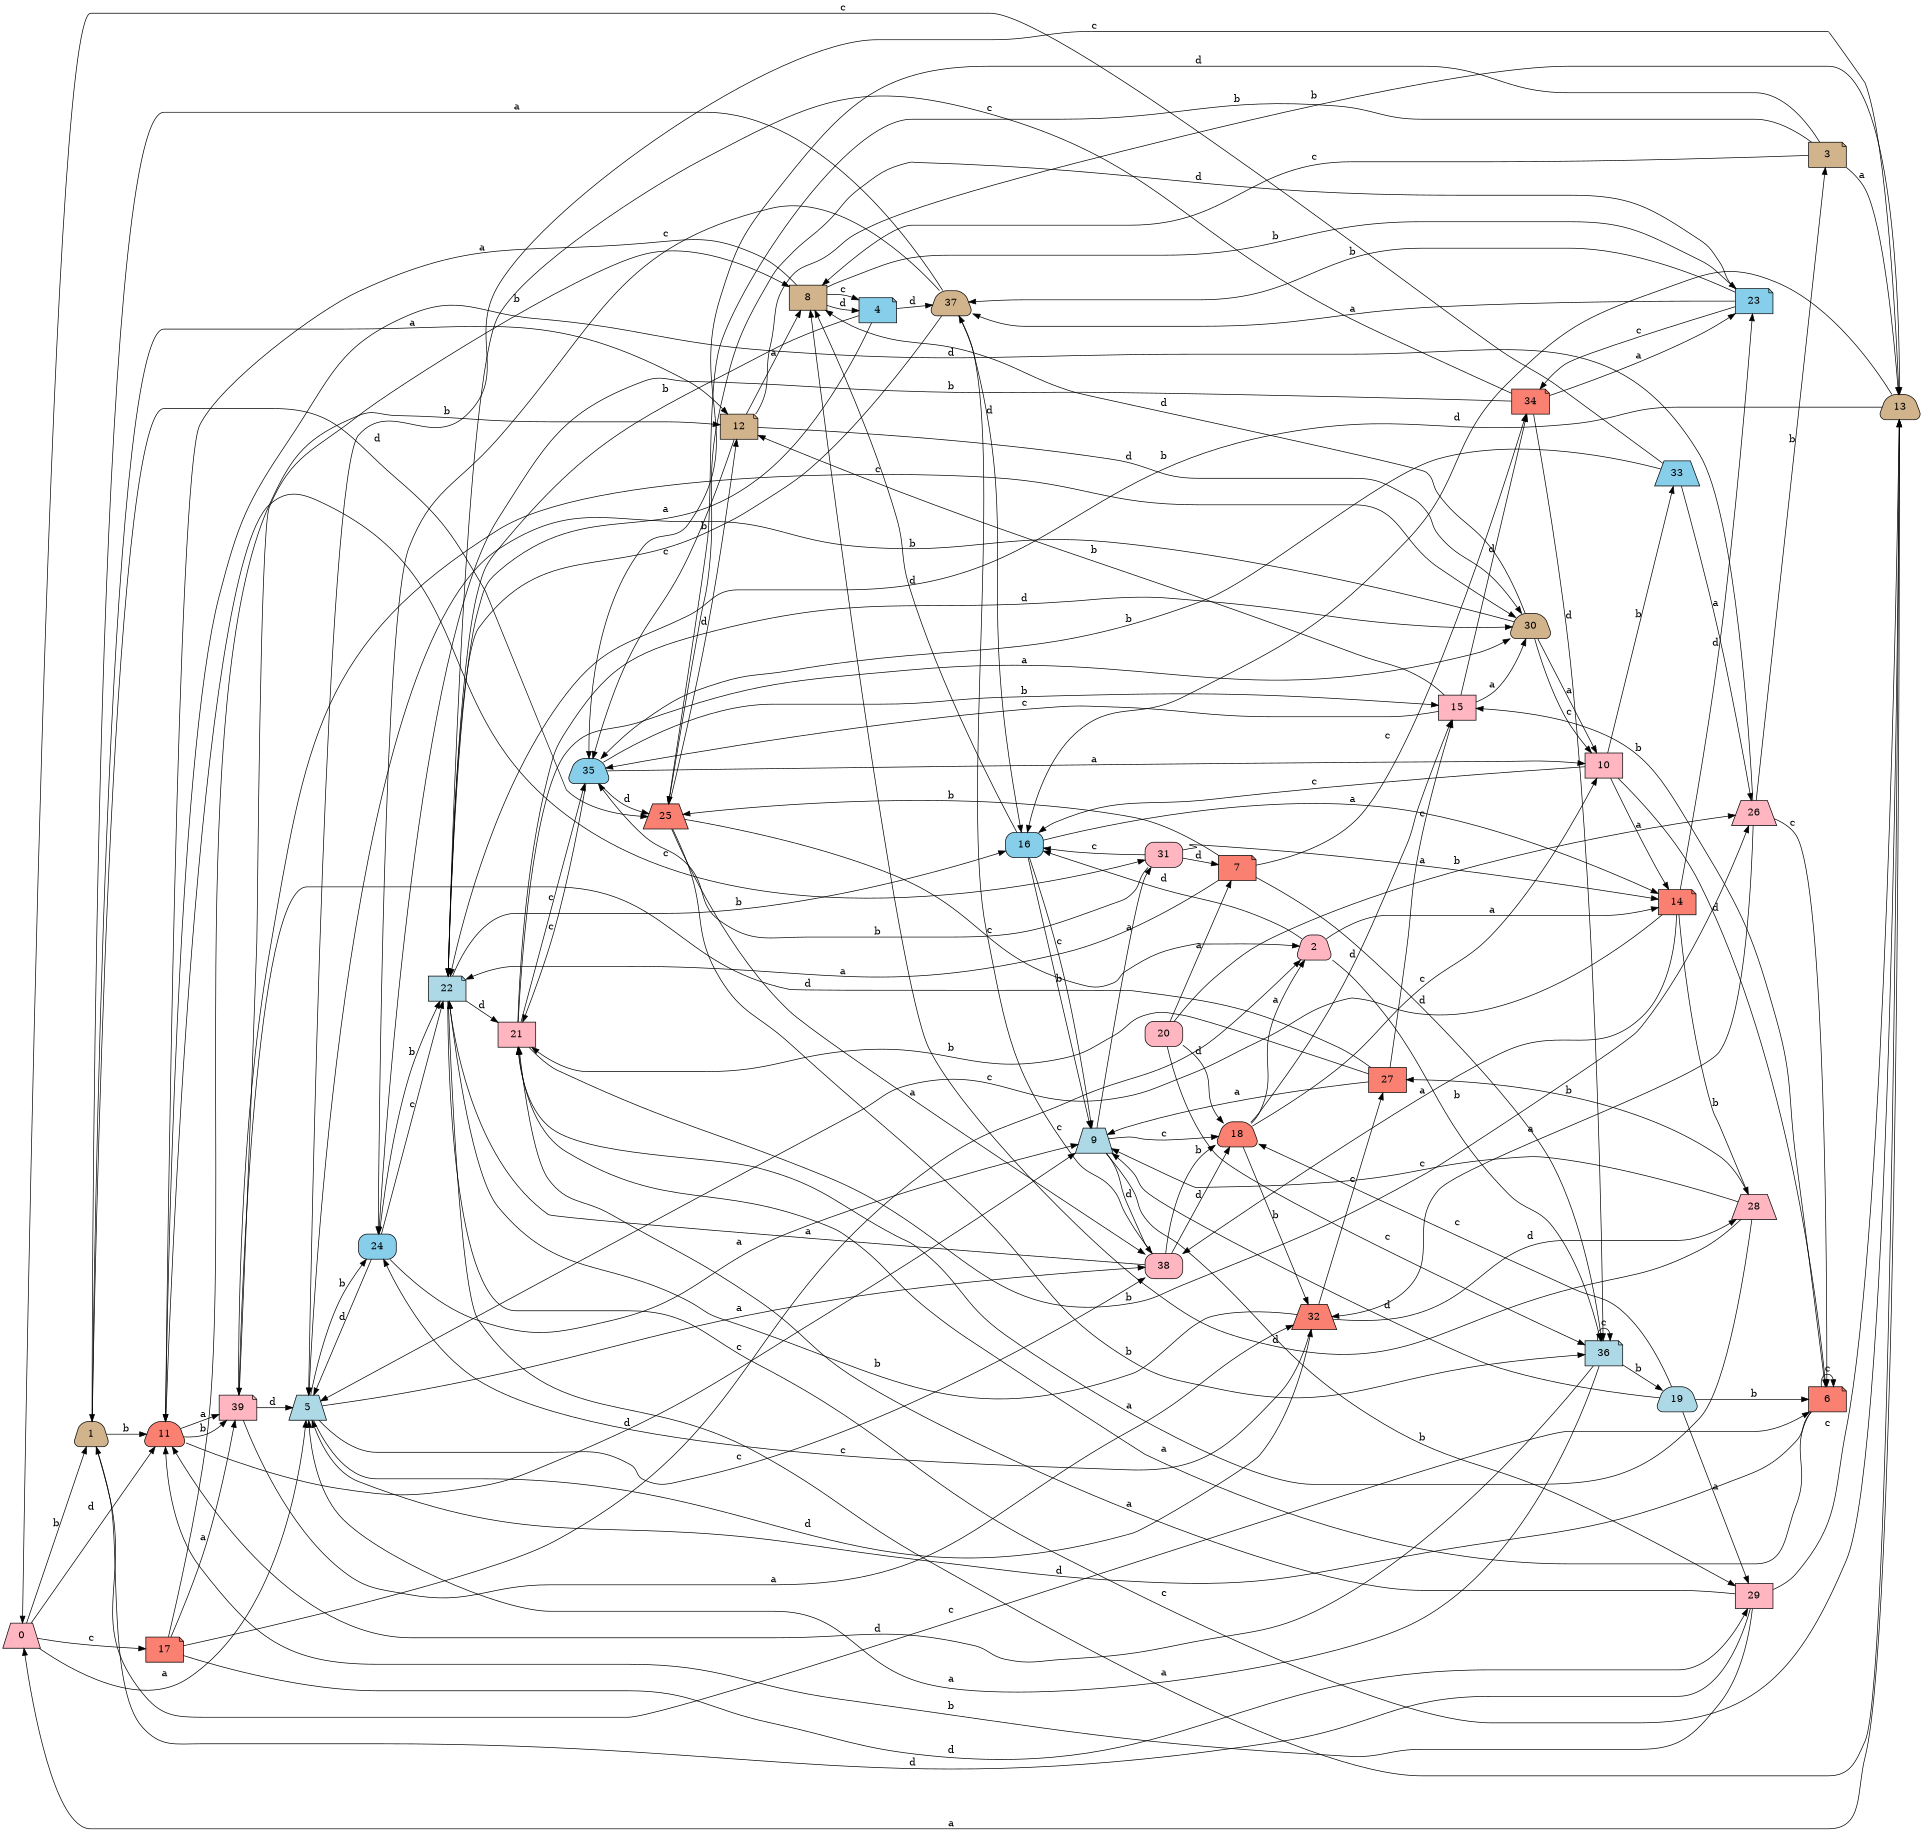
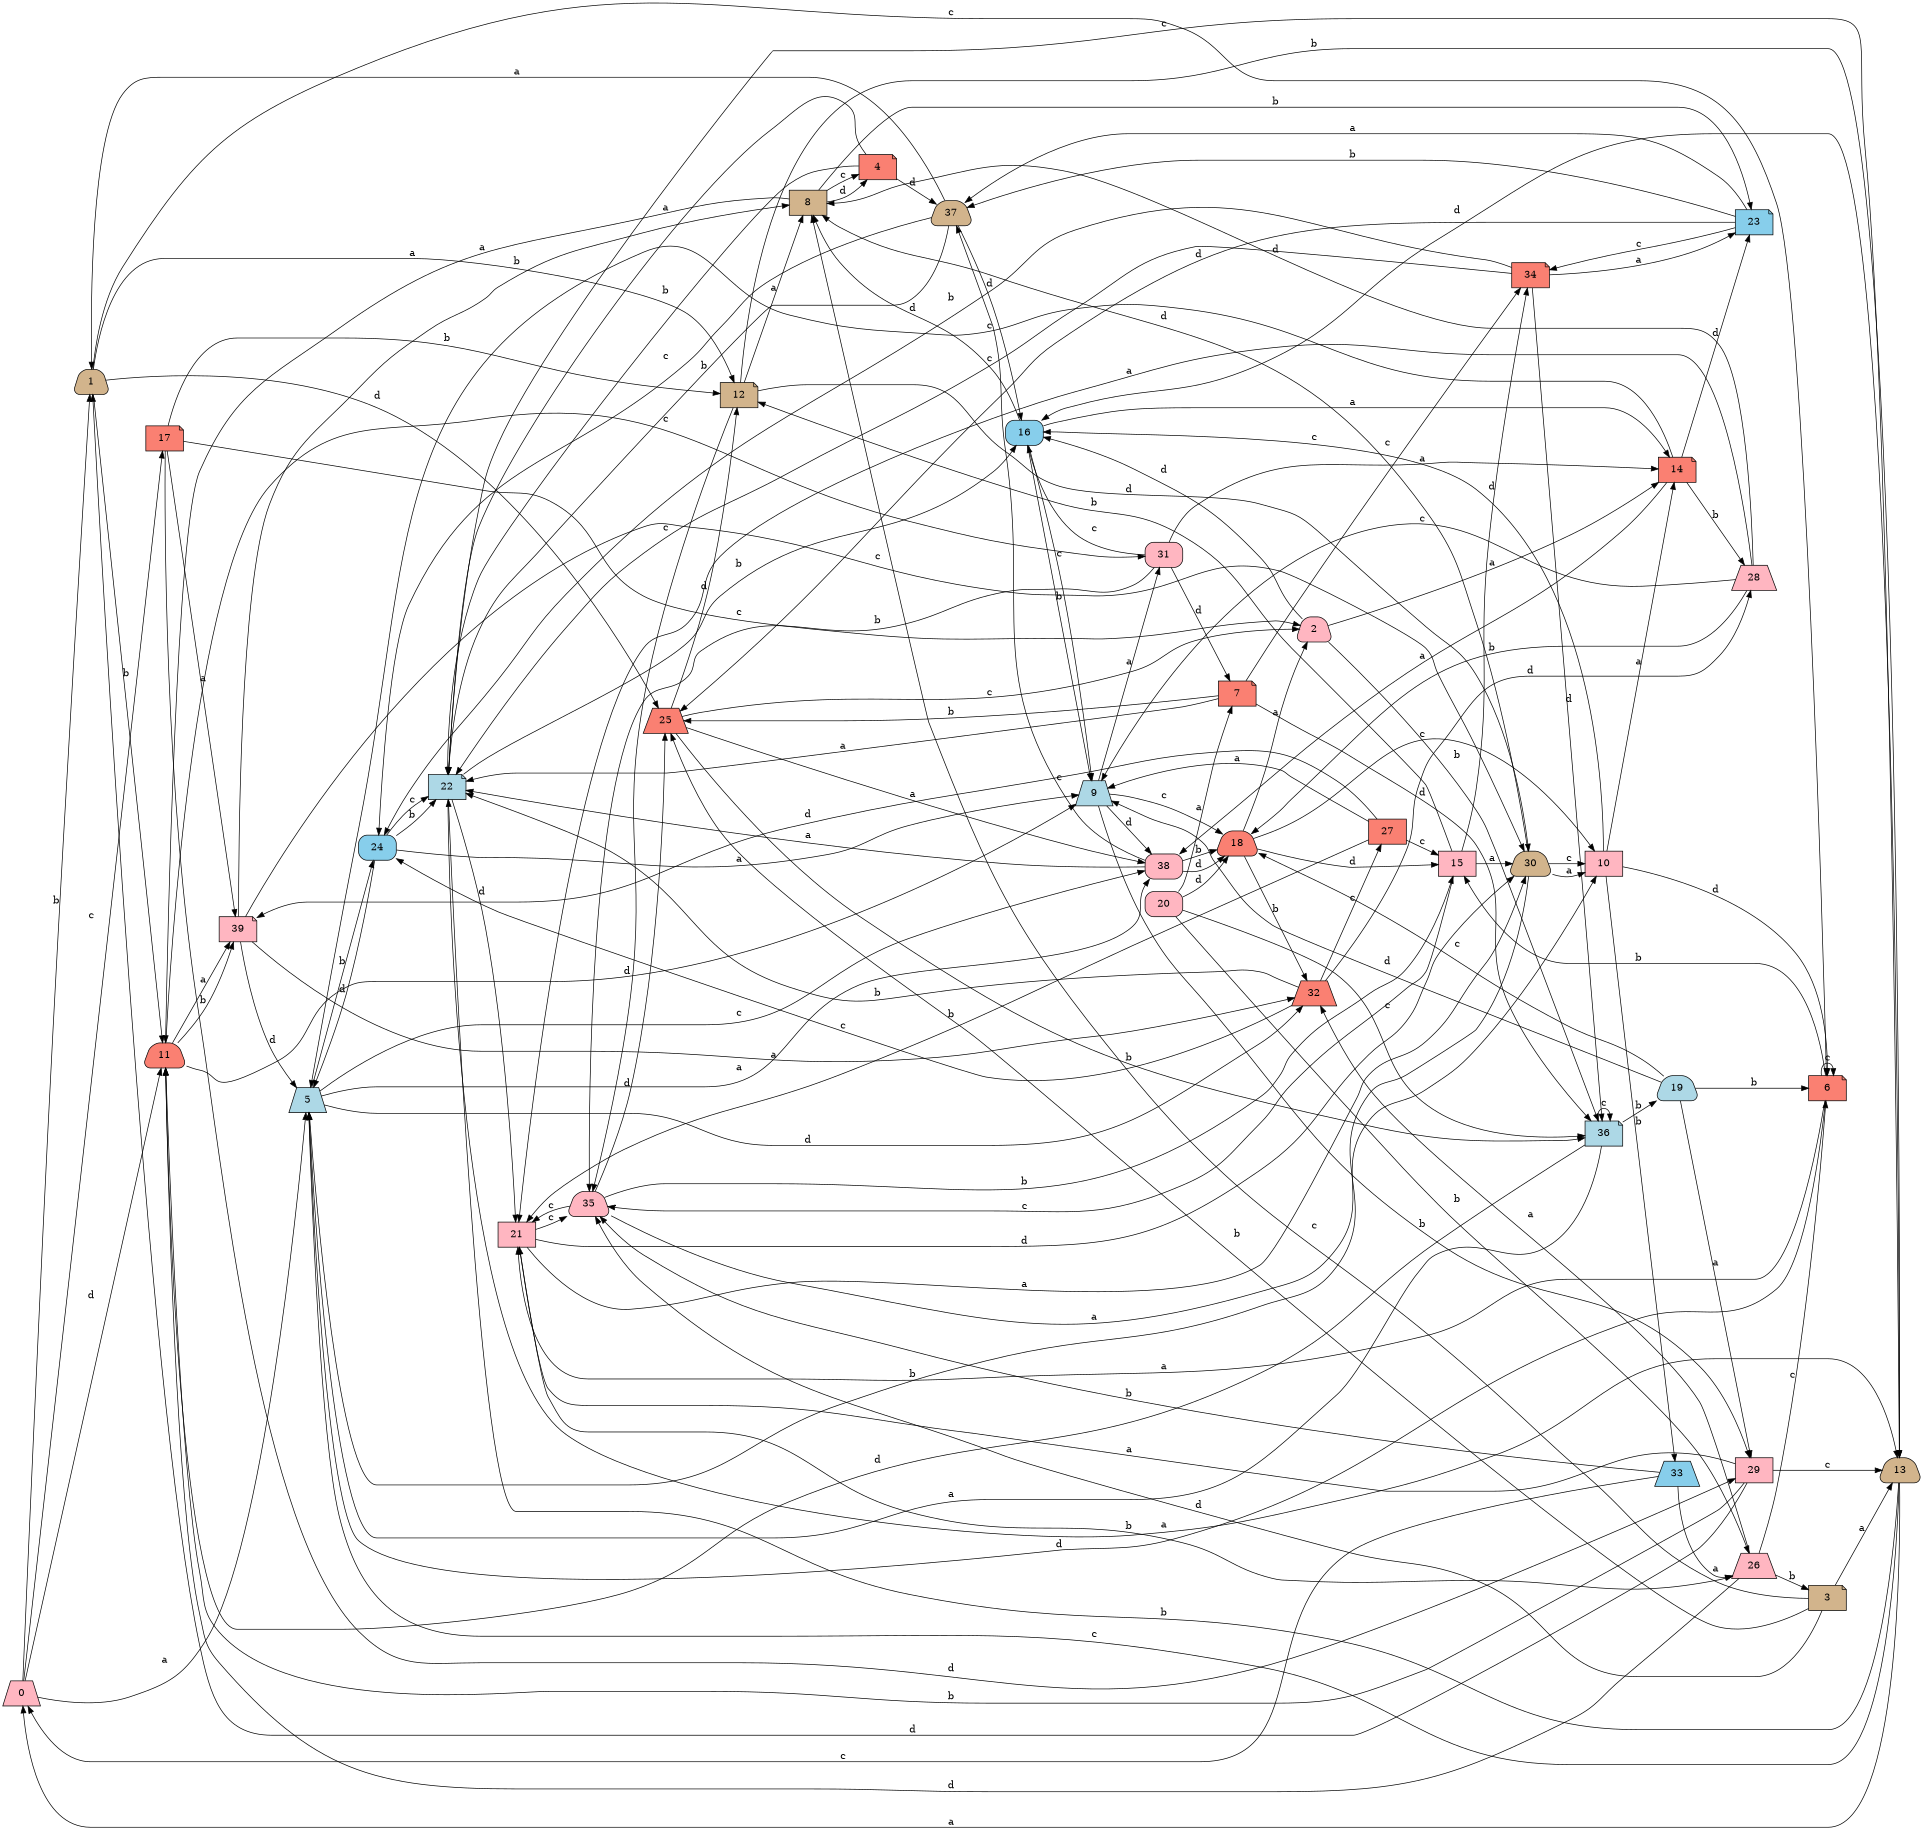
(878, 310) -> (878, 167)
(589, 771) -> (589, 1204)
(1604, 1105) -> (1497, 653)
